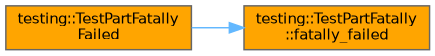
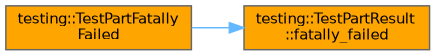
(337, 28) -> (337, 28)
